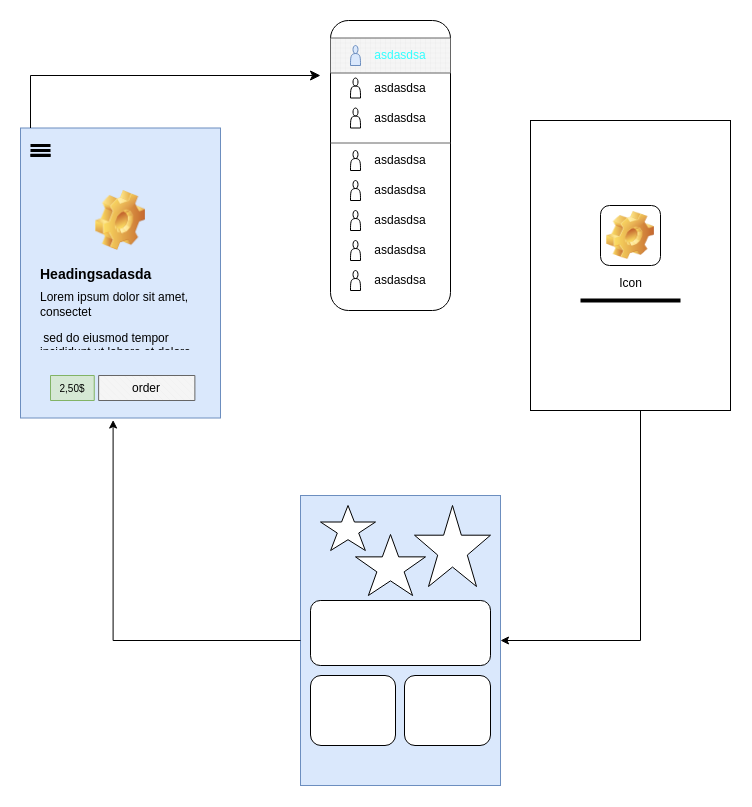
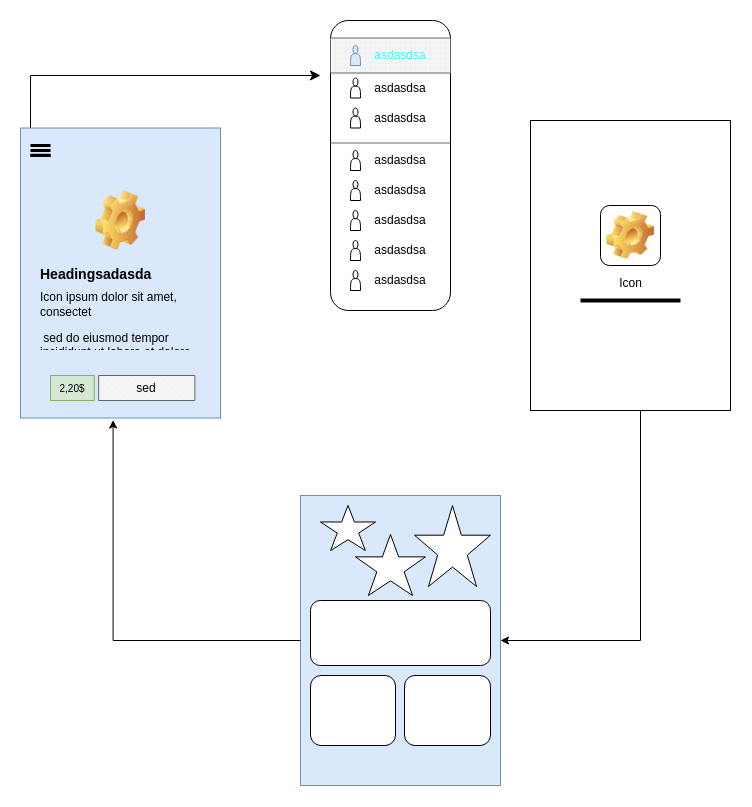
(122, 292) -> (122, 292)
(73, 389) -> (73, 389)
(147, 389) -> (147, 389)
